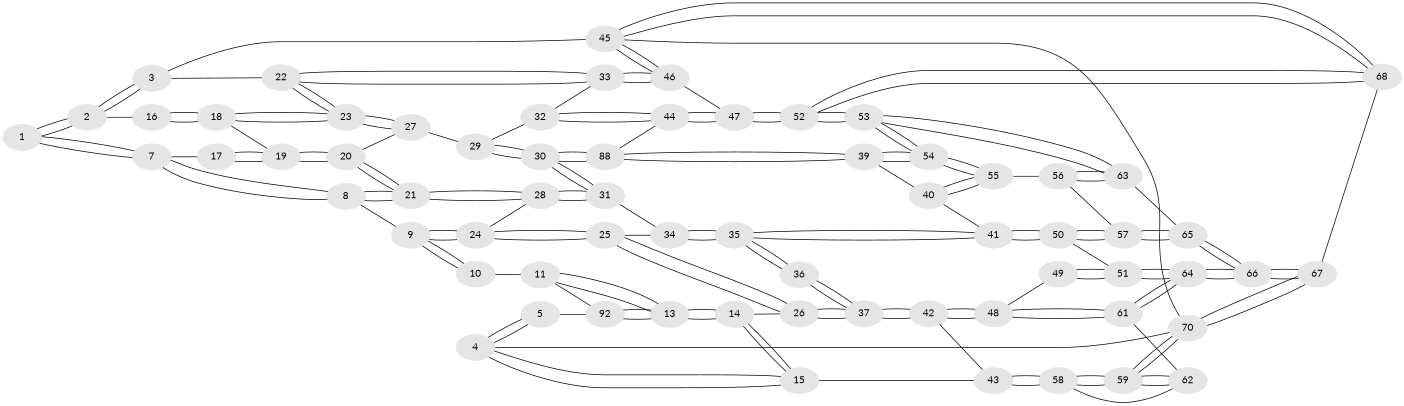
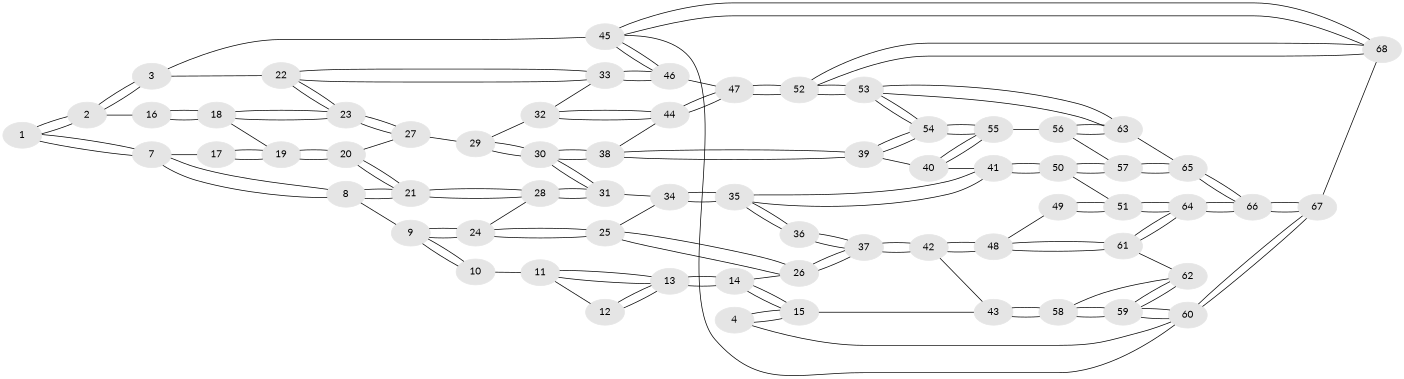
(605, 157) -> (605, 155)
(540, 314) -> none
(605, 314) -> (605, 312)
(1188, 328) -> (1188, 315)
